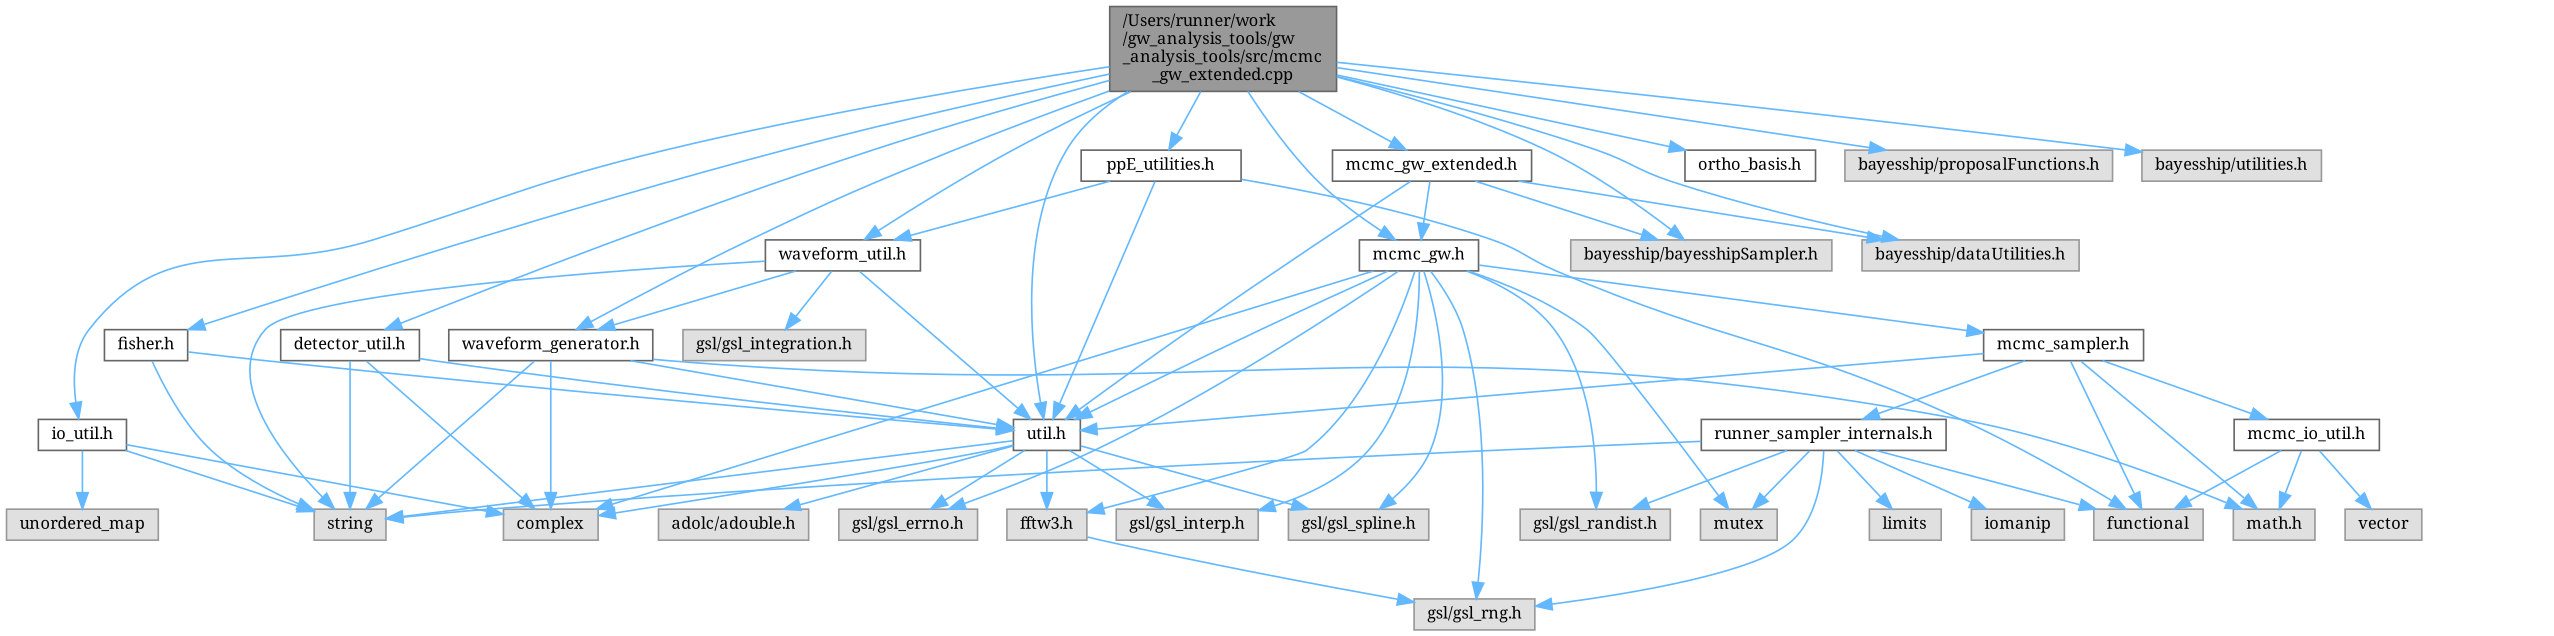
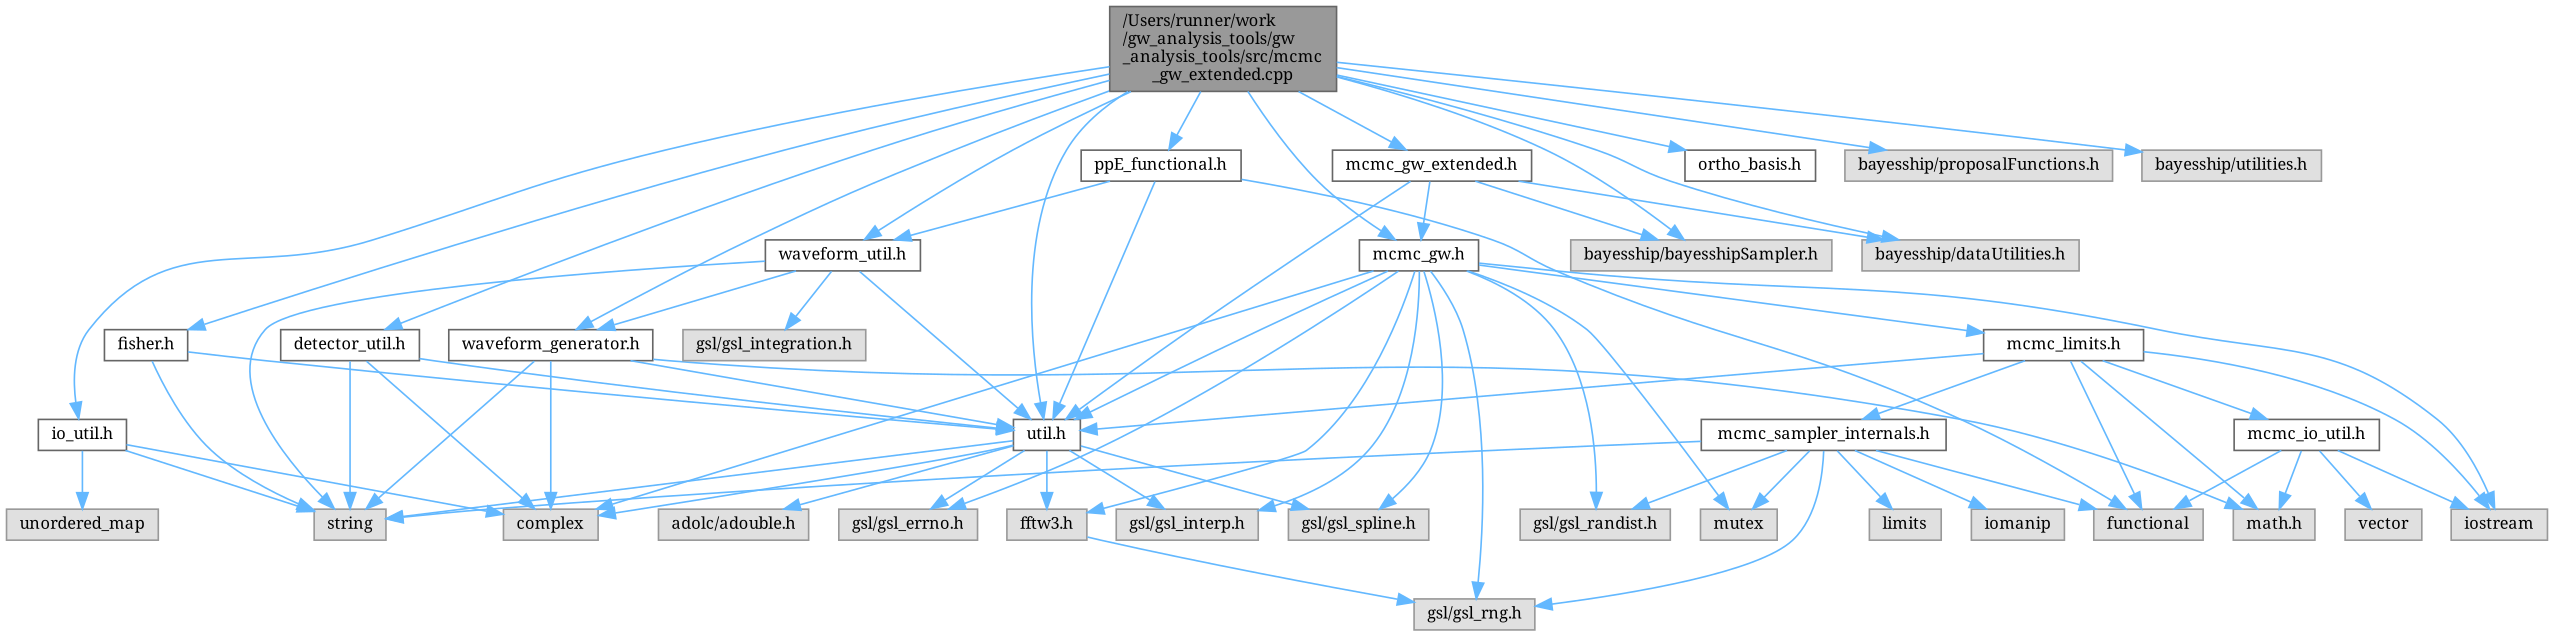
(1161, 166) -> (1161, 166)
(2064, 345) -> (2064, 345)
(1824, 435) -> (1824, 435)
none -> (2499, 525)
